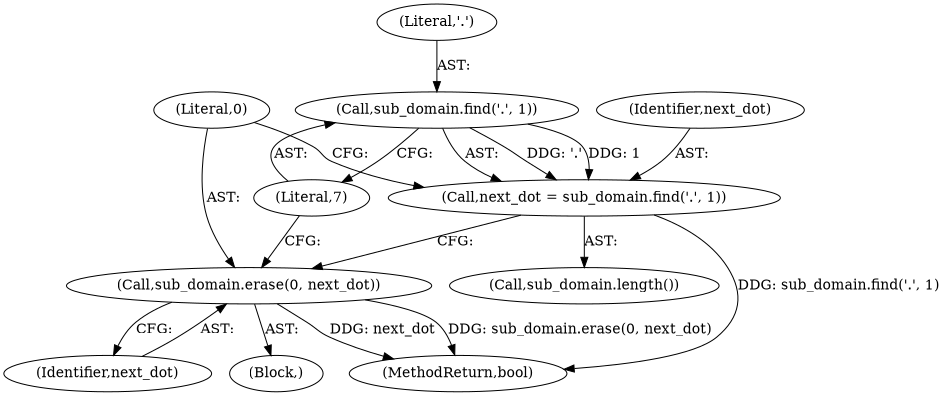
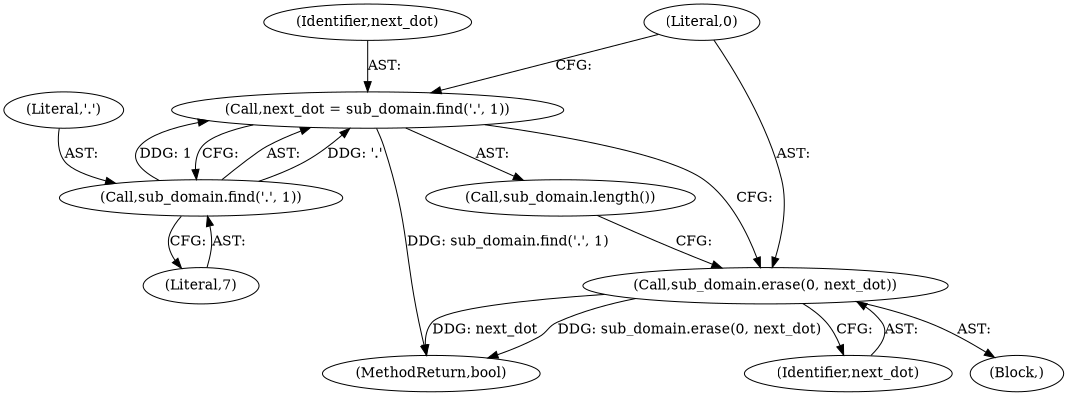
none -> (215, 137)
(284, 238) -> (655, 240)
